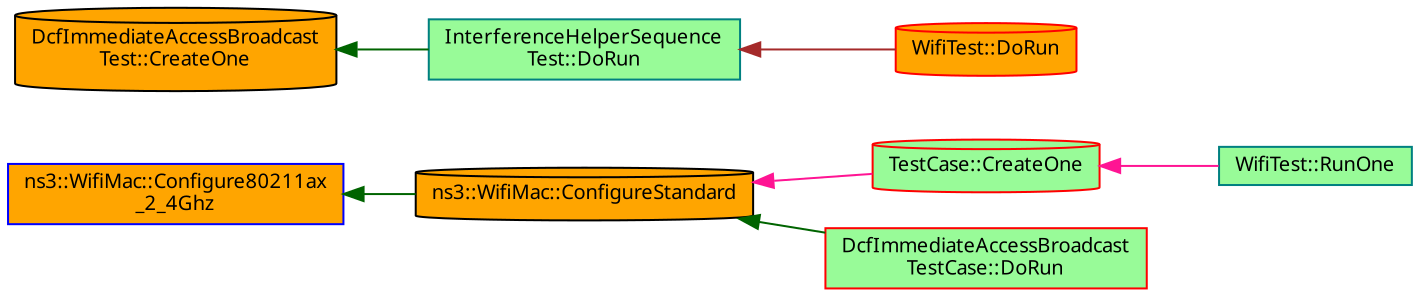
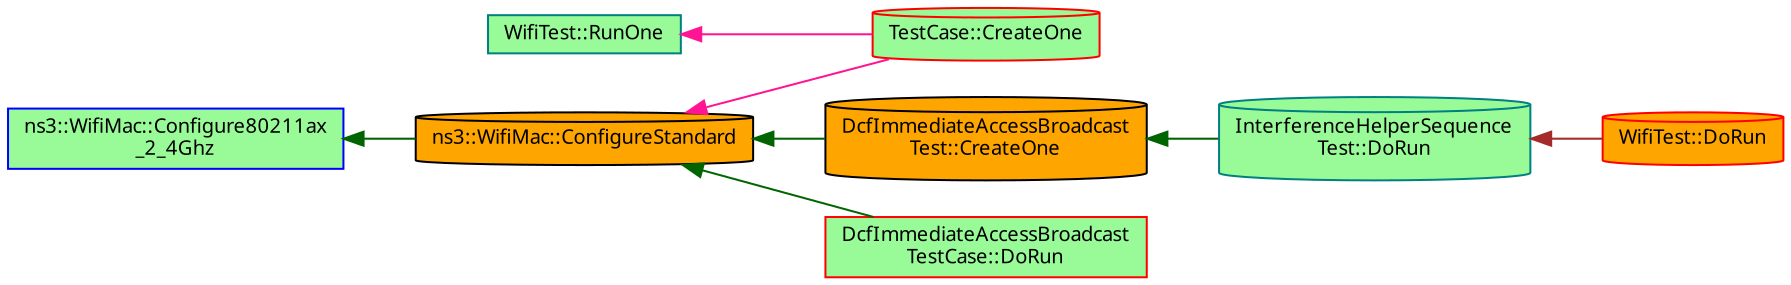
(584, 49) -> (1375, 139)
none -> (799, 139)
(1169, 166) -> (787, 34)
(176, 194) -> (176, 139)
